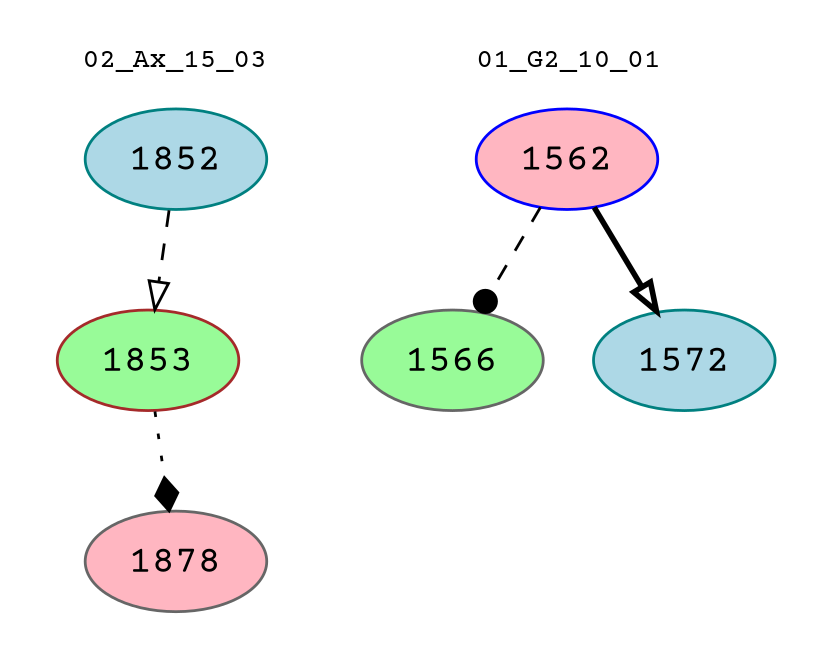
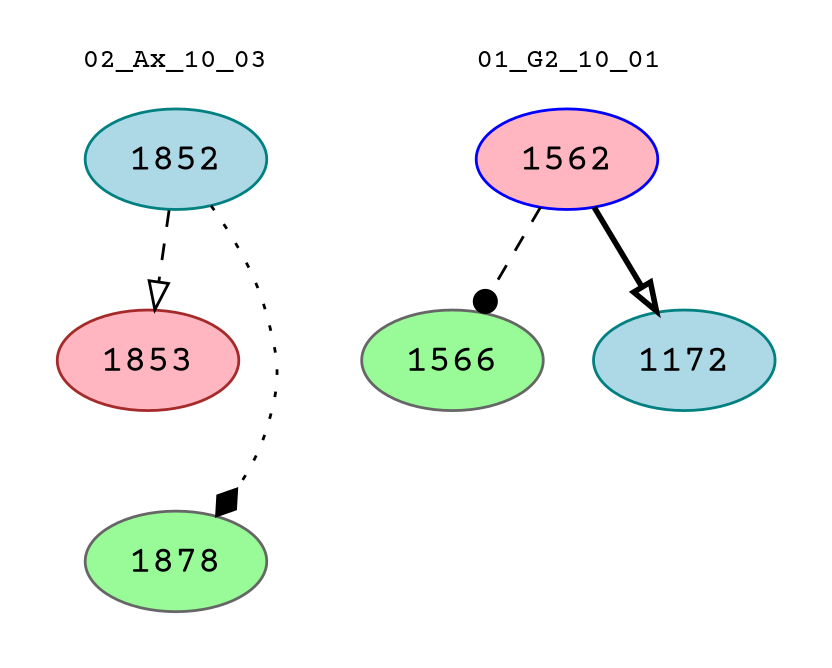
(176, 60) -> (176, 60)
(148, 360) -> (148, 360)
(684, 360) -> (684, 360)
(160, 444) -> (274, 344)
(176, 561) -> (176, 561)
